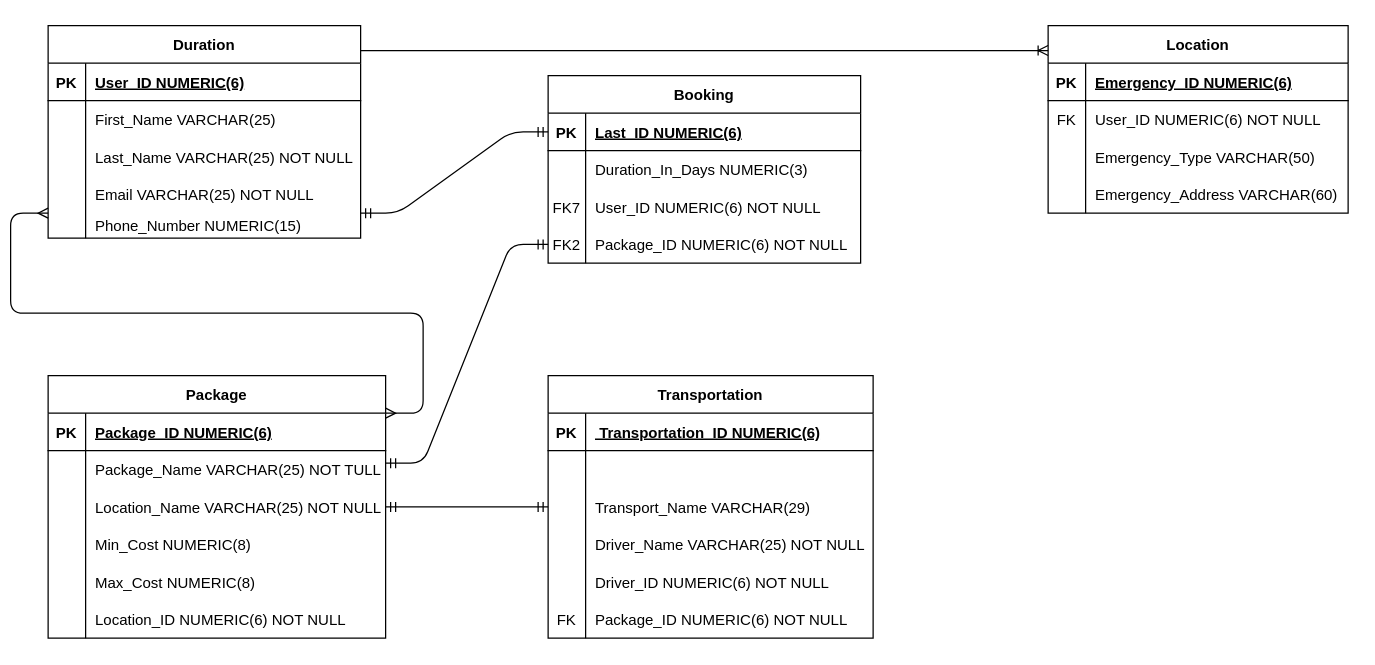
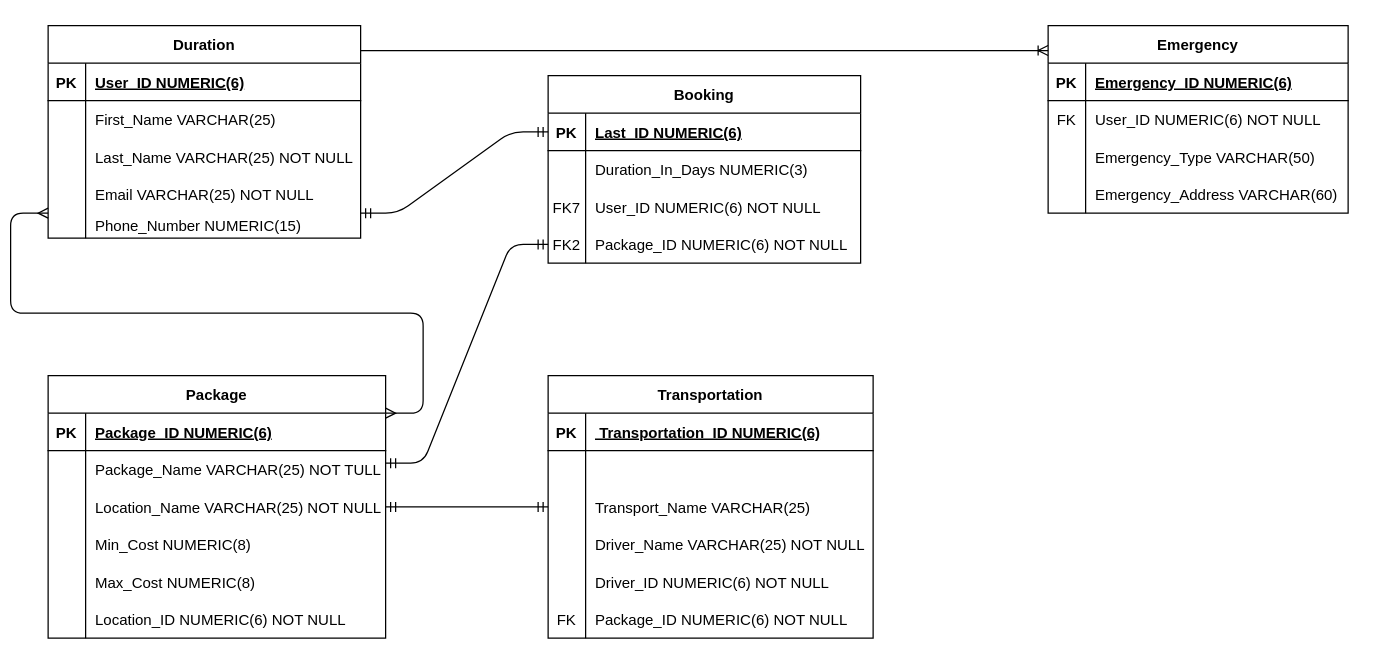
(1198, 45) -> (1198, 45)
(702, 508) -> (702, 508)
